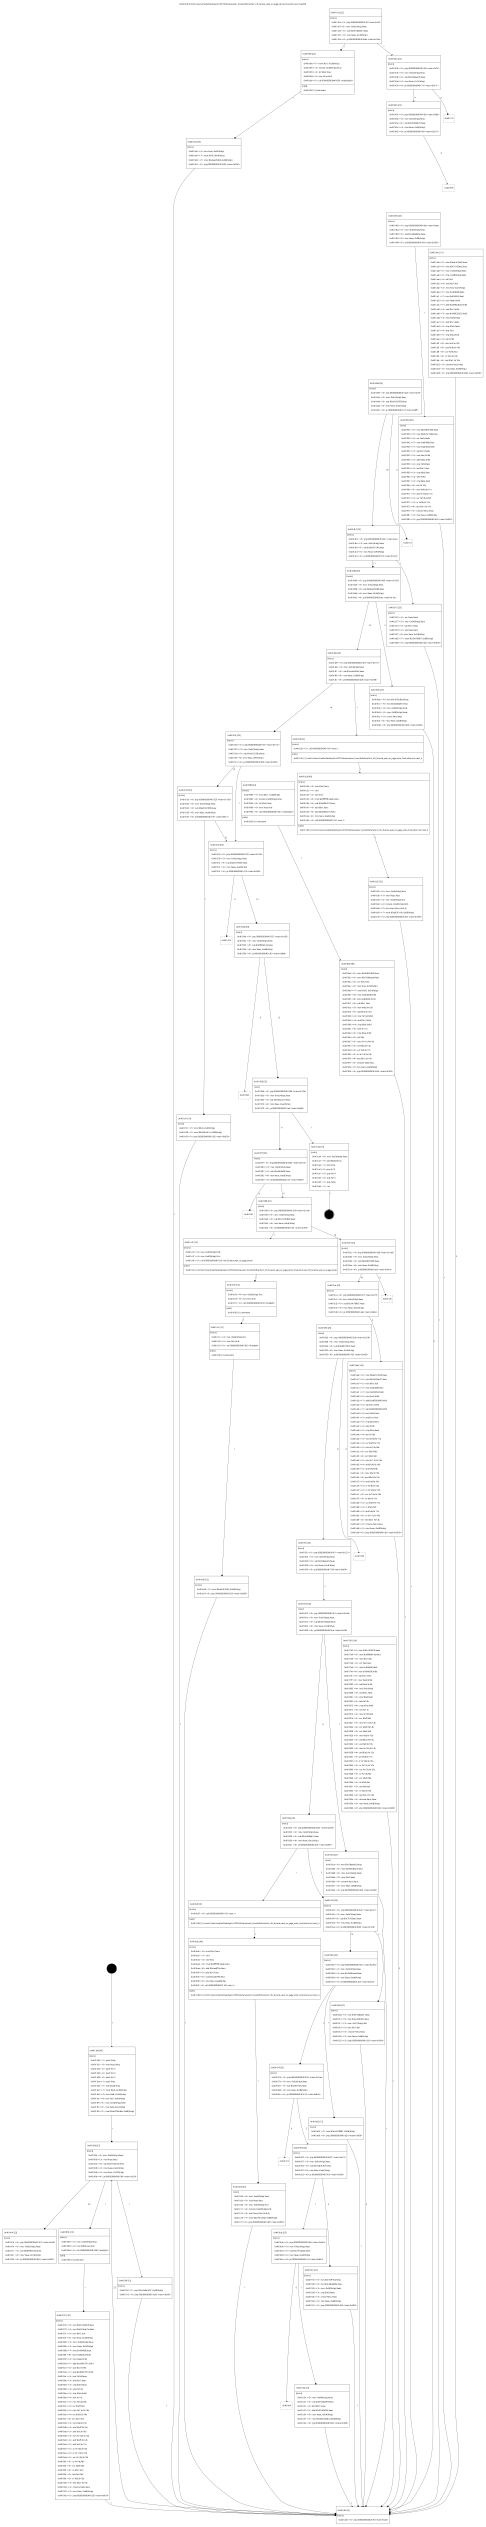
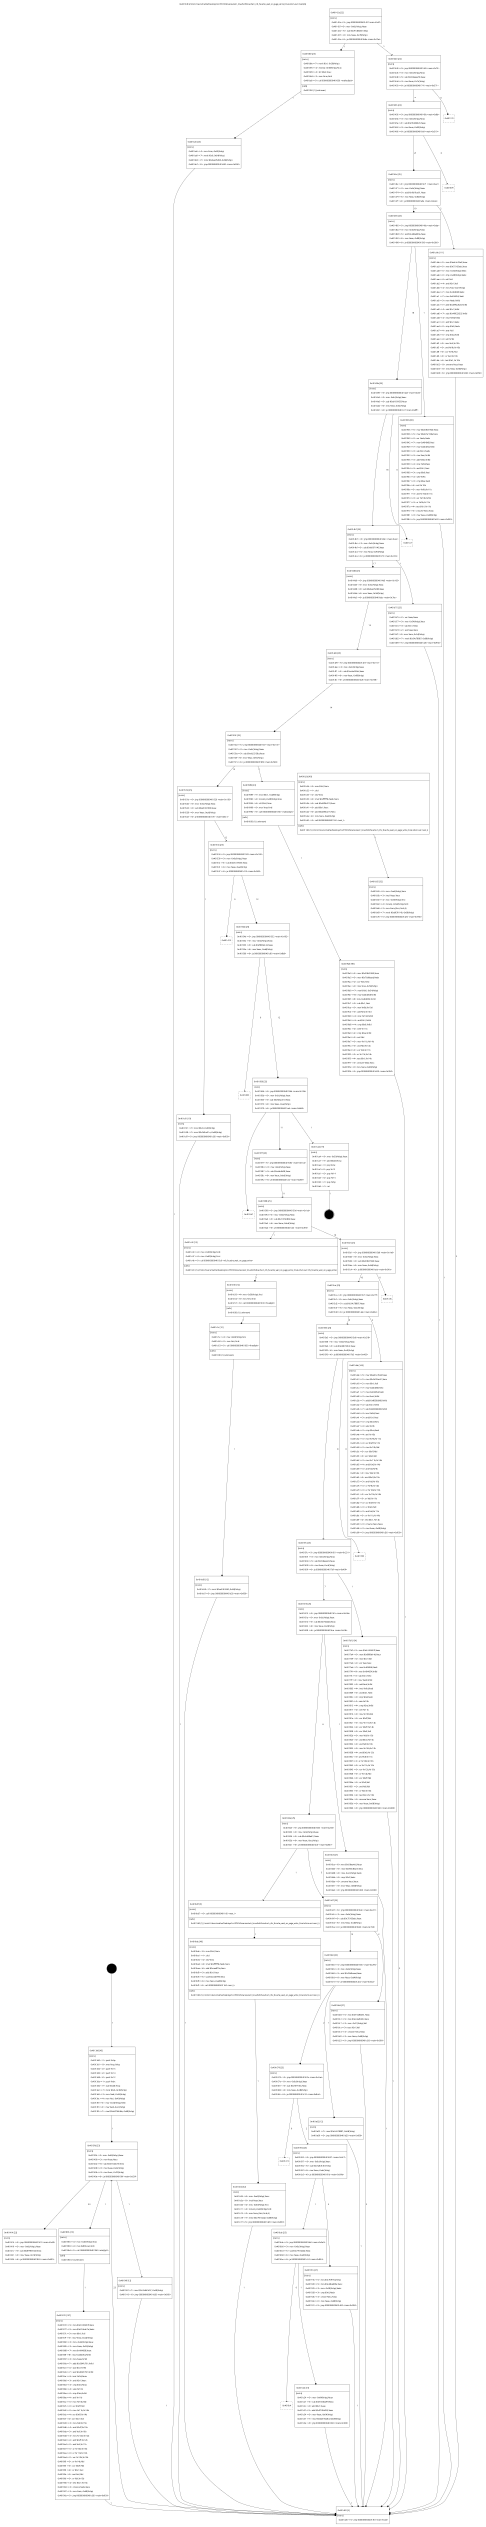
none -> (414, 188)
none -> (404, 312)
(397, 708) -> none
(357, 749) -> none
(235, 803) -> (260, 773)
(256, 1196) -> (247, 1159)
none -> (348, 1320)
none -> (354, 1603)
(410, 1721) -> none
